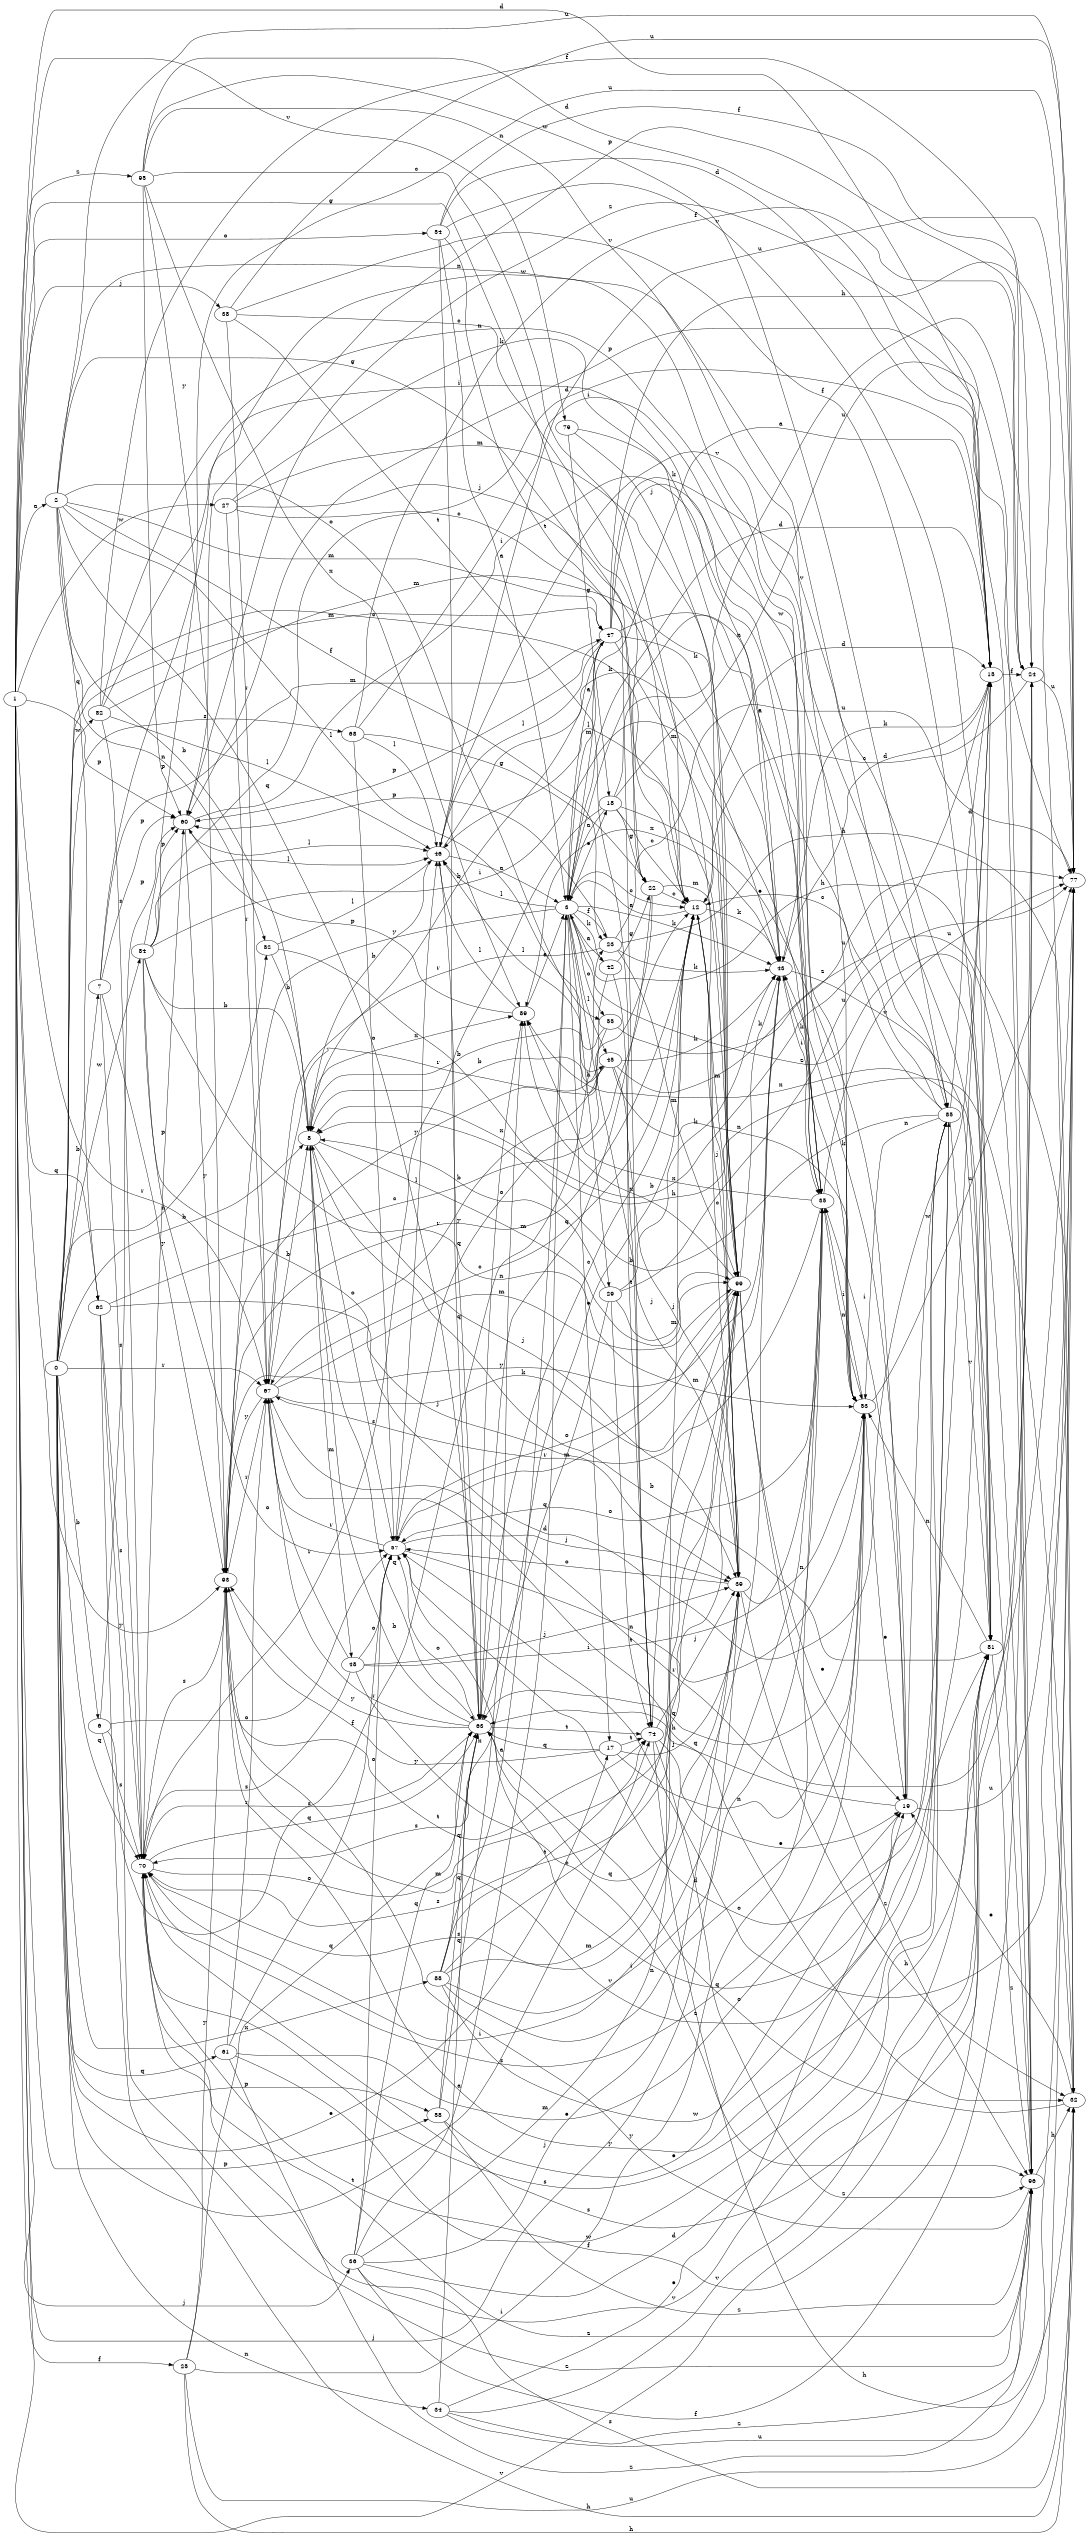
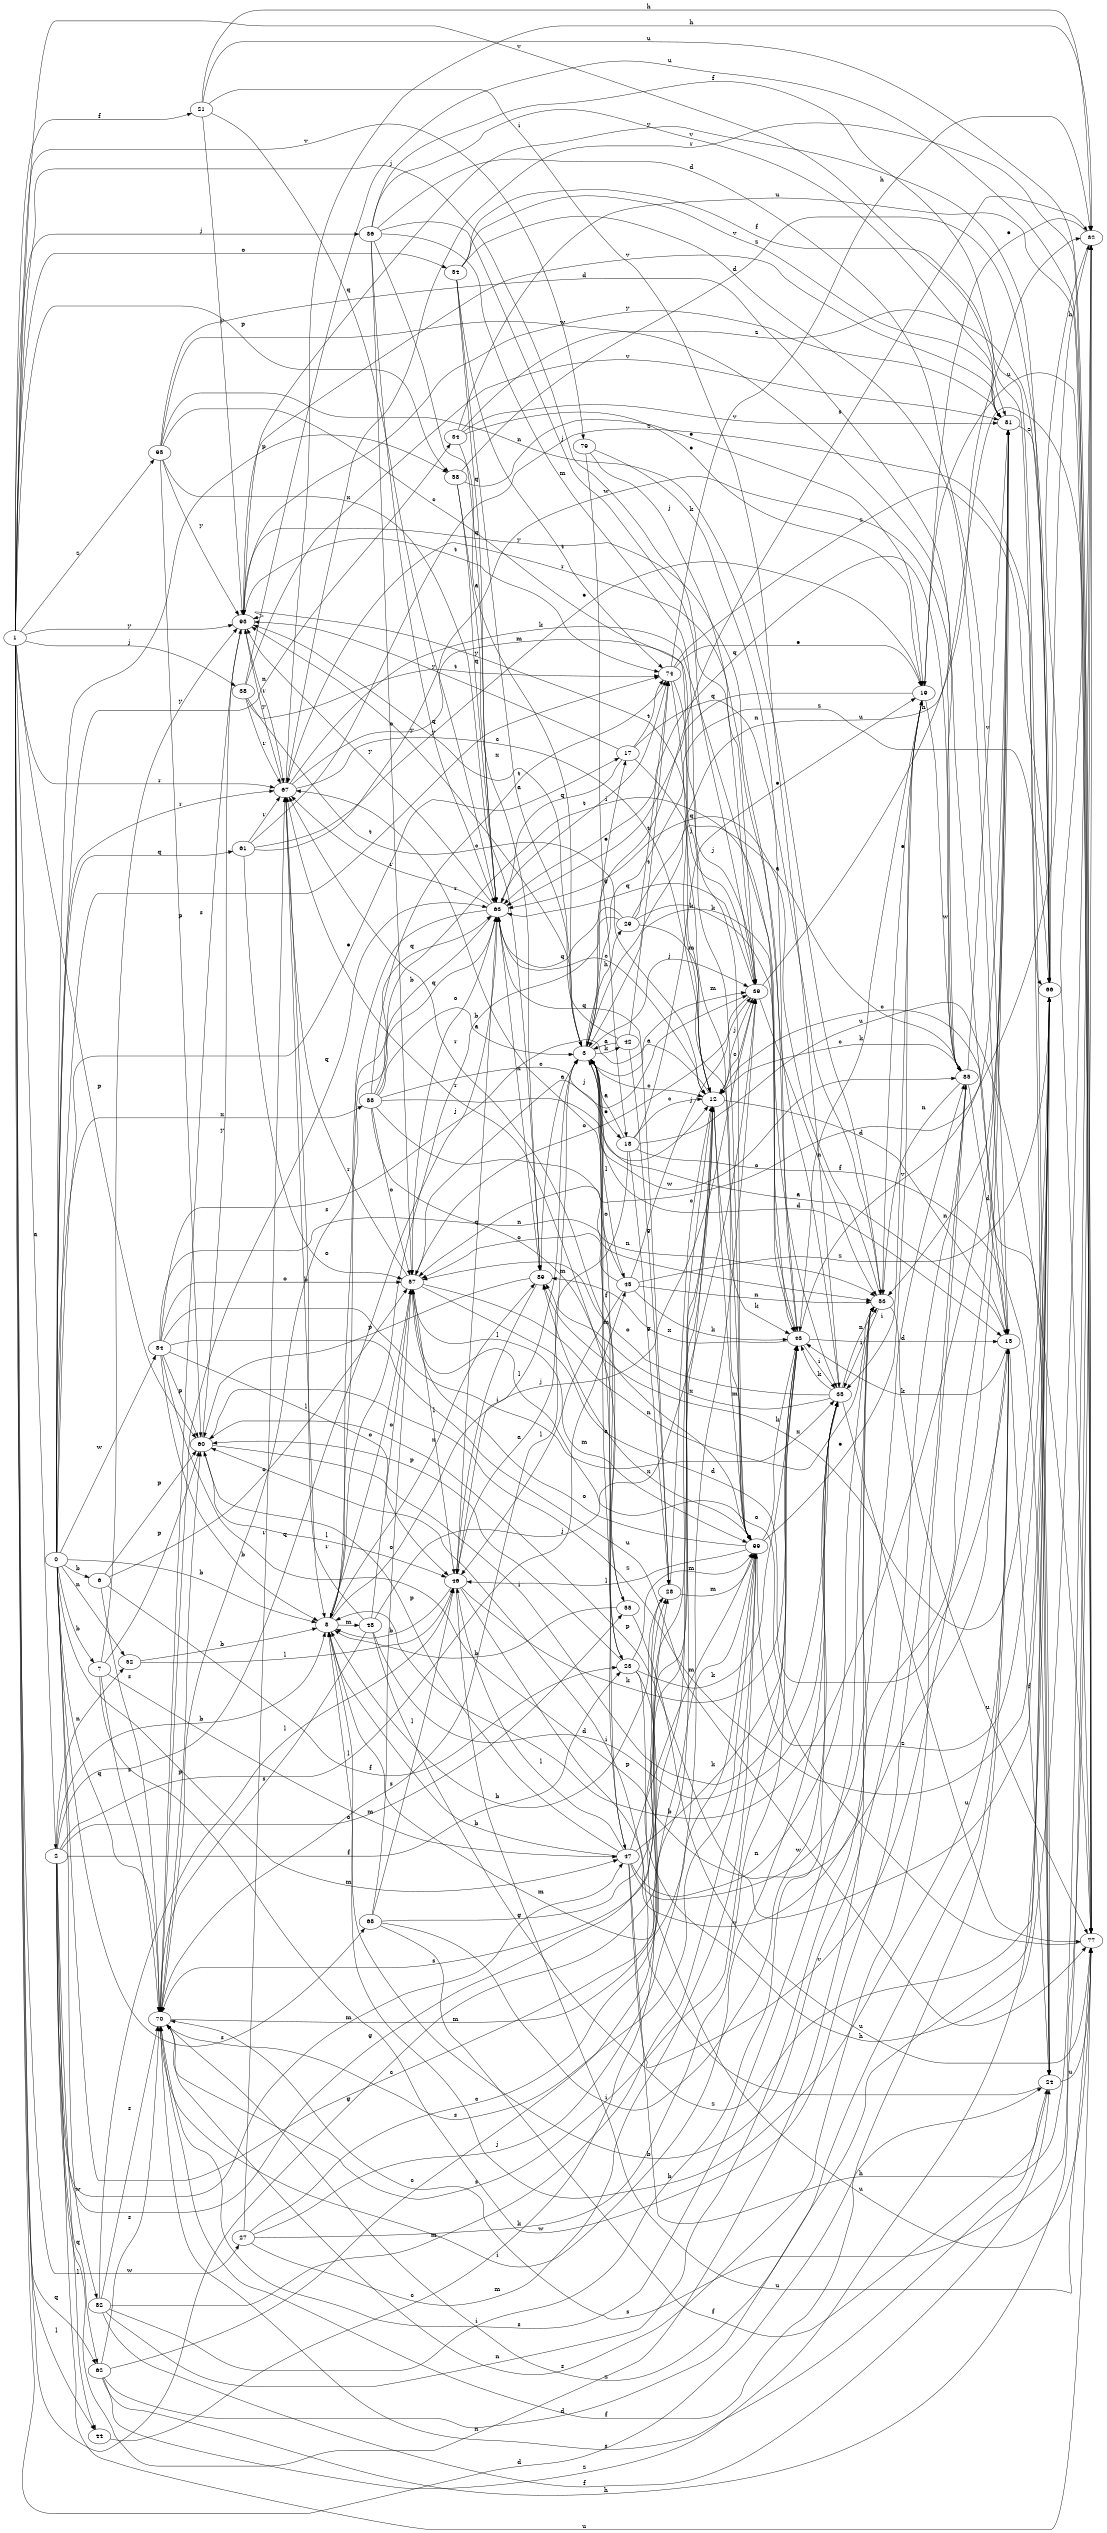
(823, 883) -> (840, 412)
(652, 888) -> (670, 1592)
(670, 926) -> (761, 946)
(996, 1173) -> none
none -> (388, 1190)
(1032, 2181) -> (1050, 990)
(184, 2367) -> (202, 110)
none -> (99, 2436)
